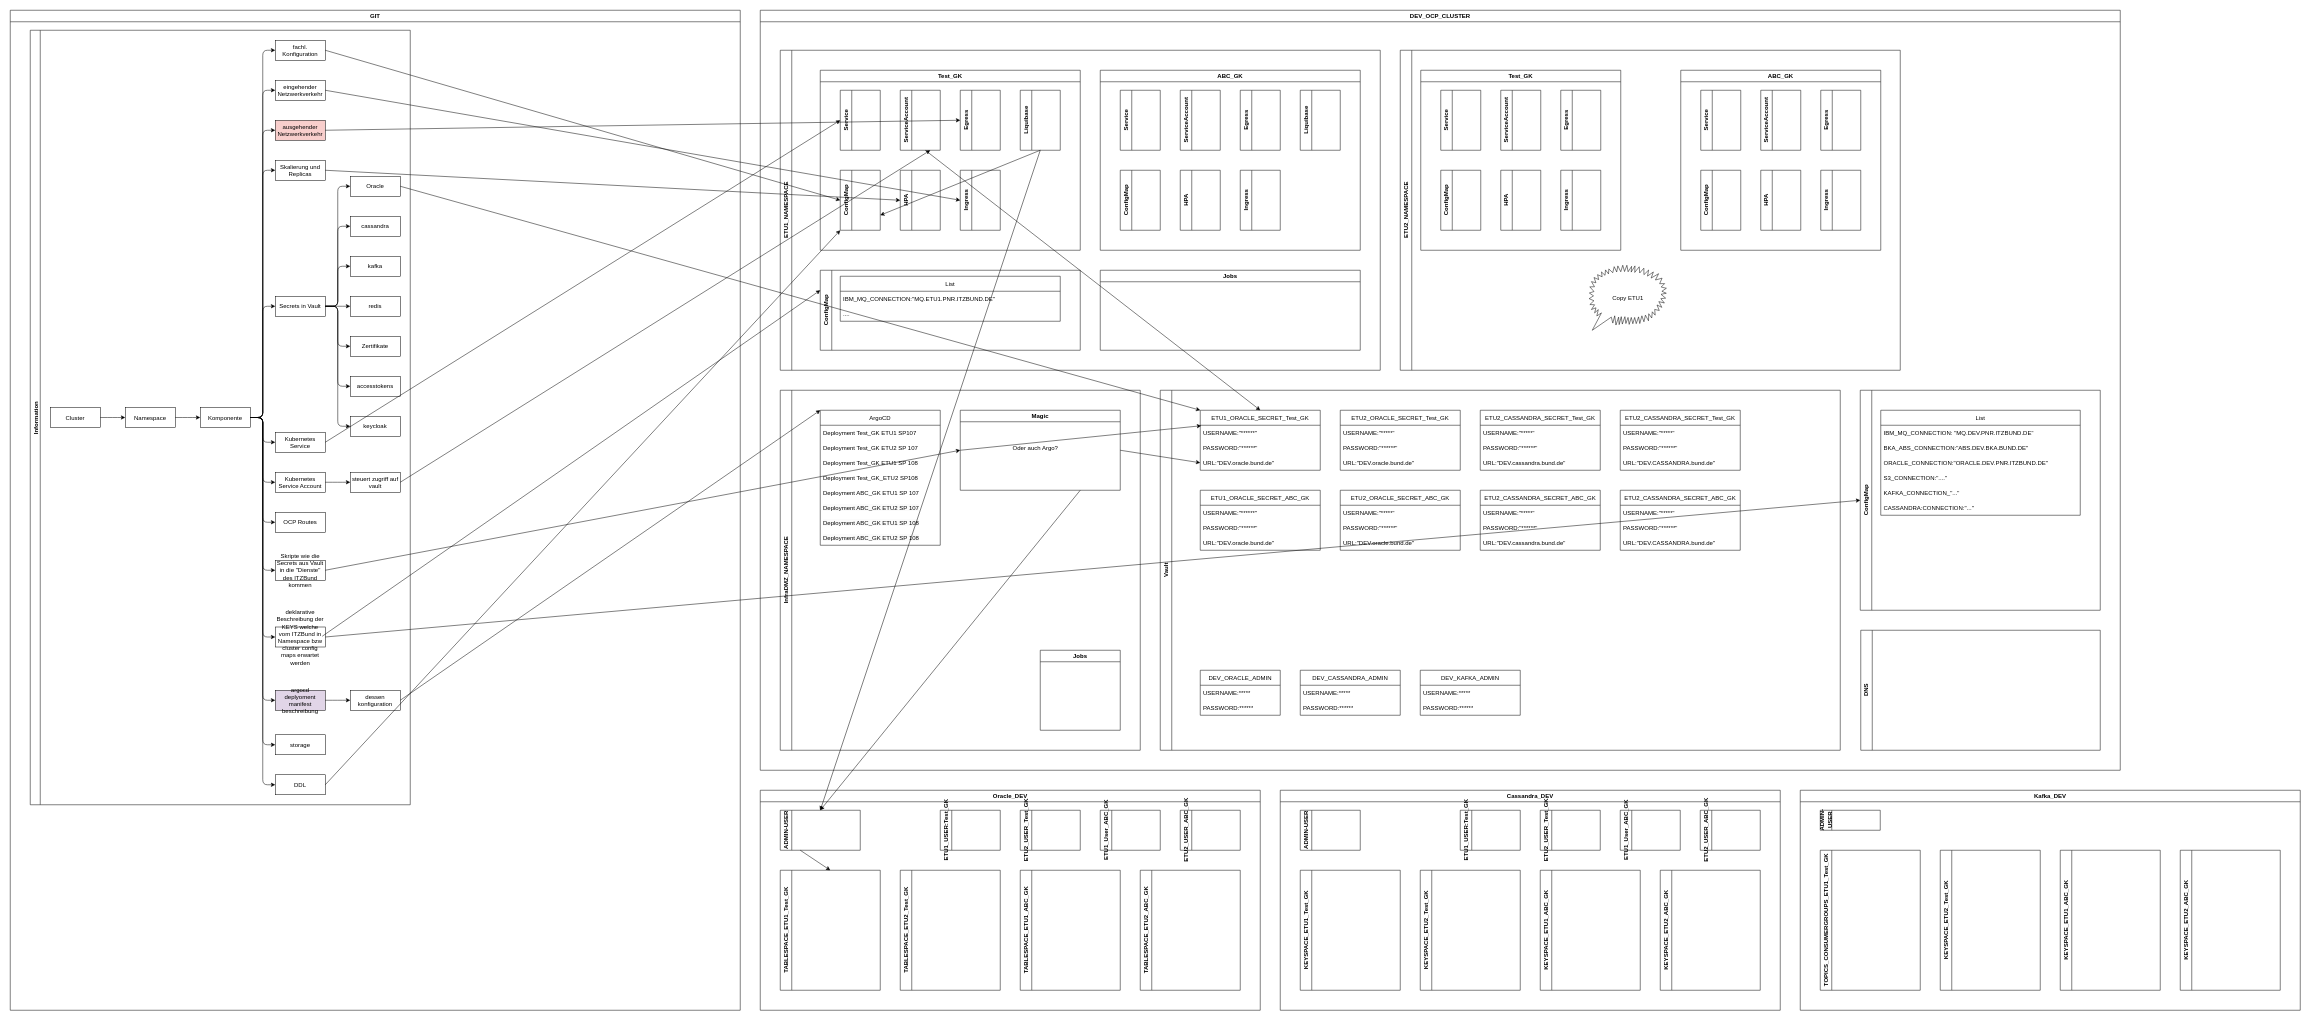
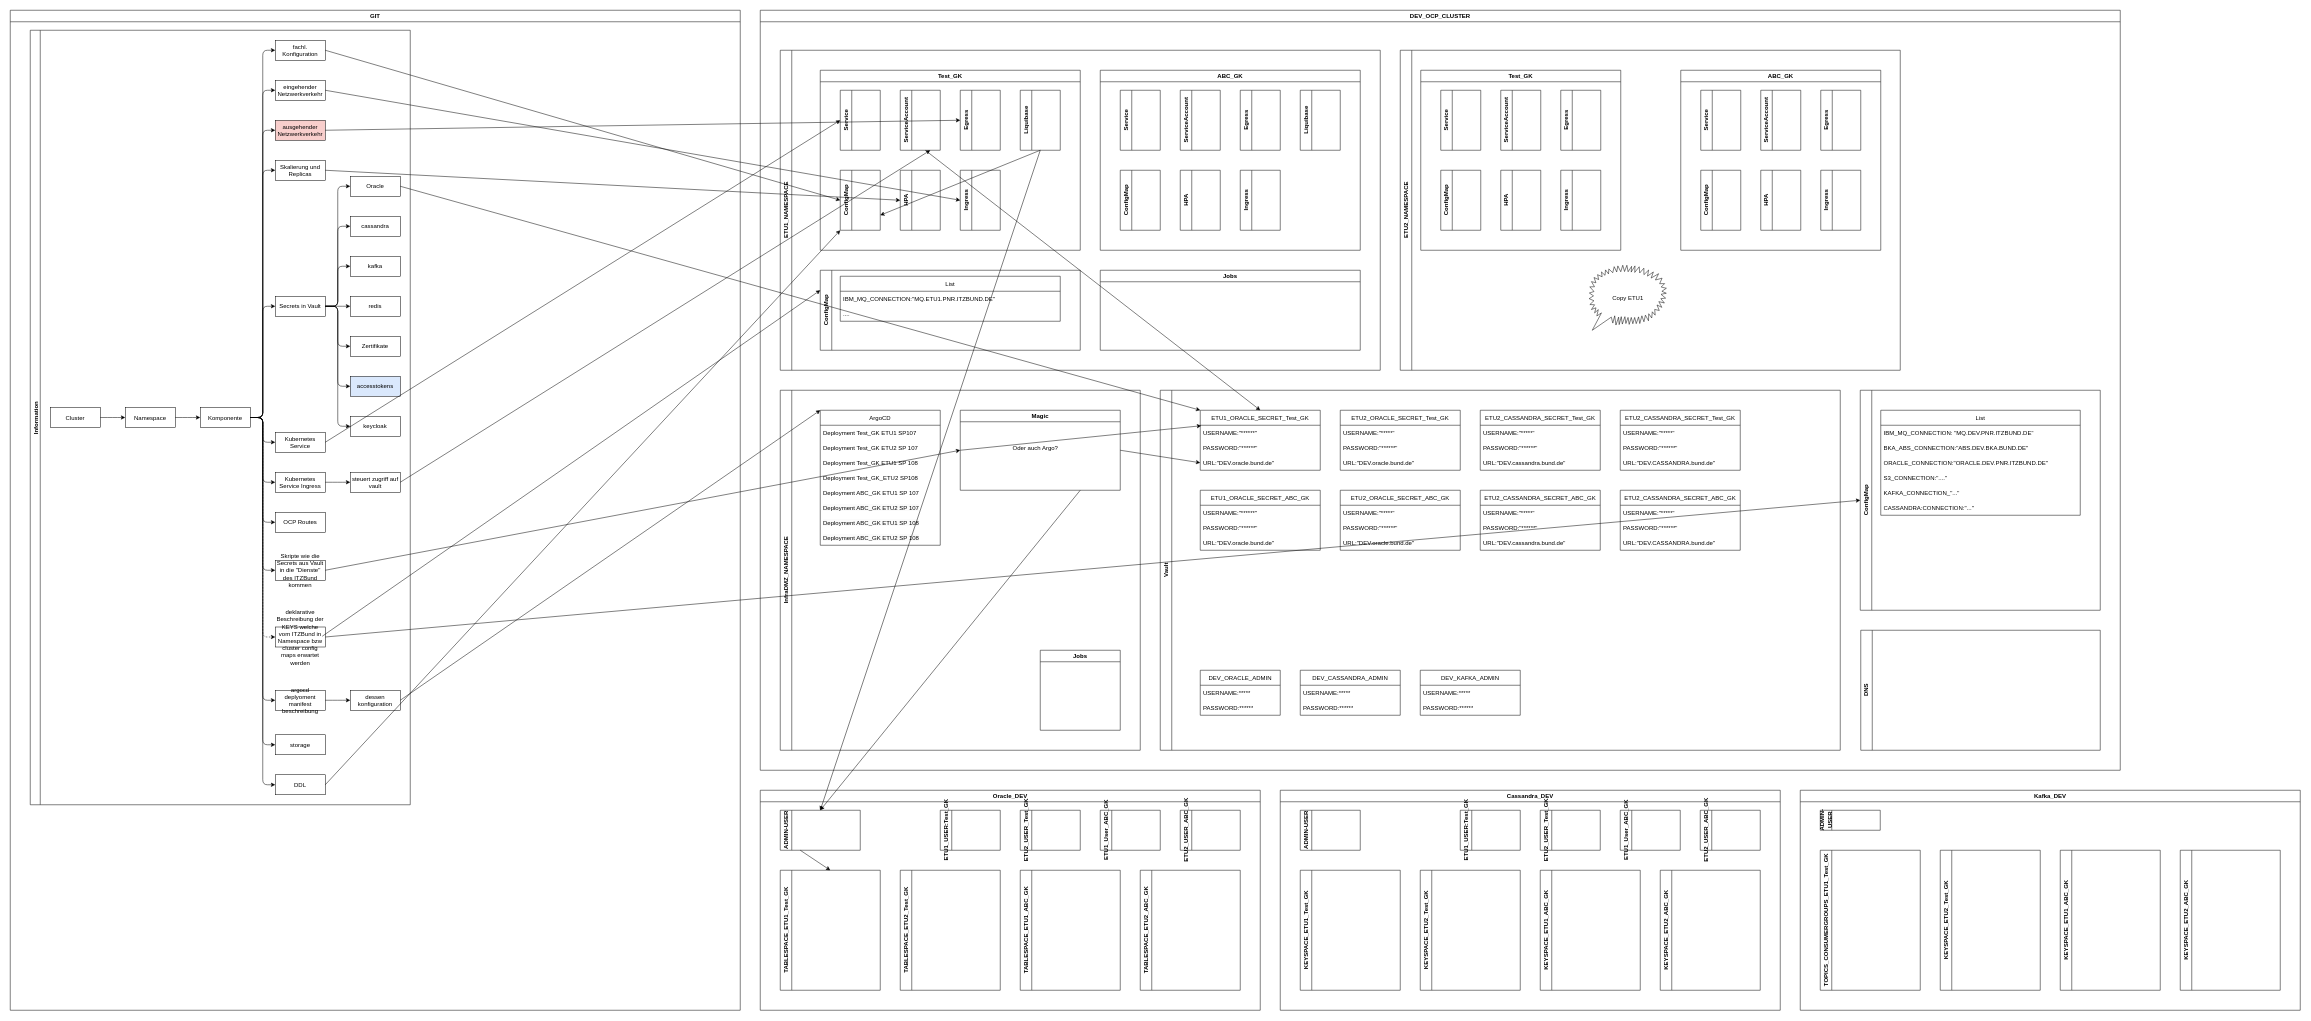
(375, 386) -> (375, 386)
(300, 482) -> (300, 482)
(267, 637) -> (267, 637)
(300, 700) -> (300, 700)
